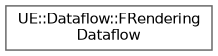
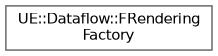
(109, 28) -> (109, 28)
